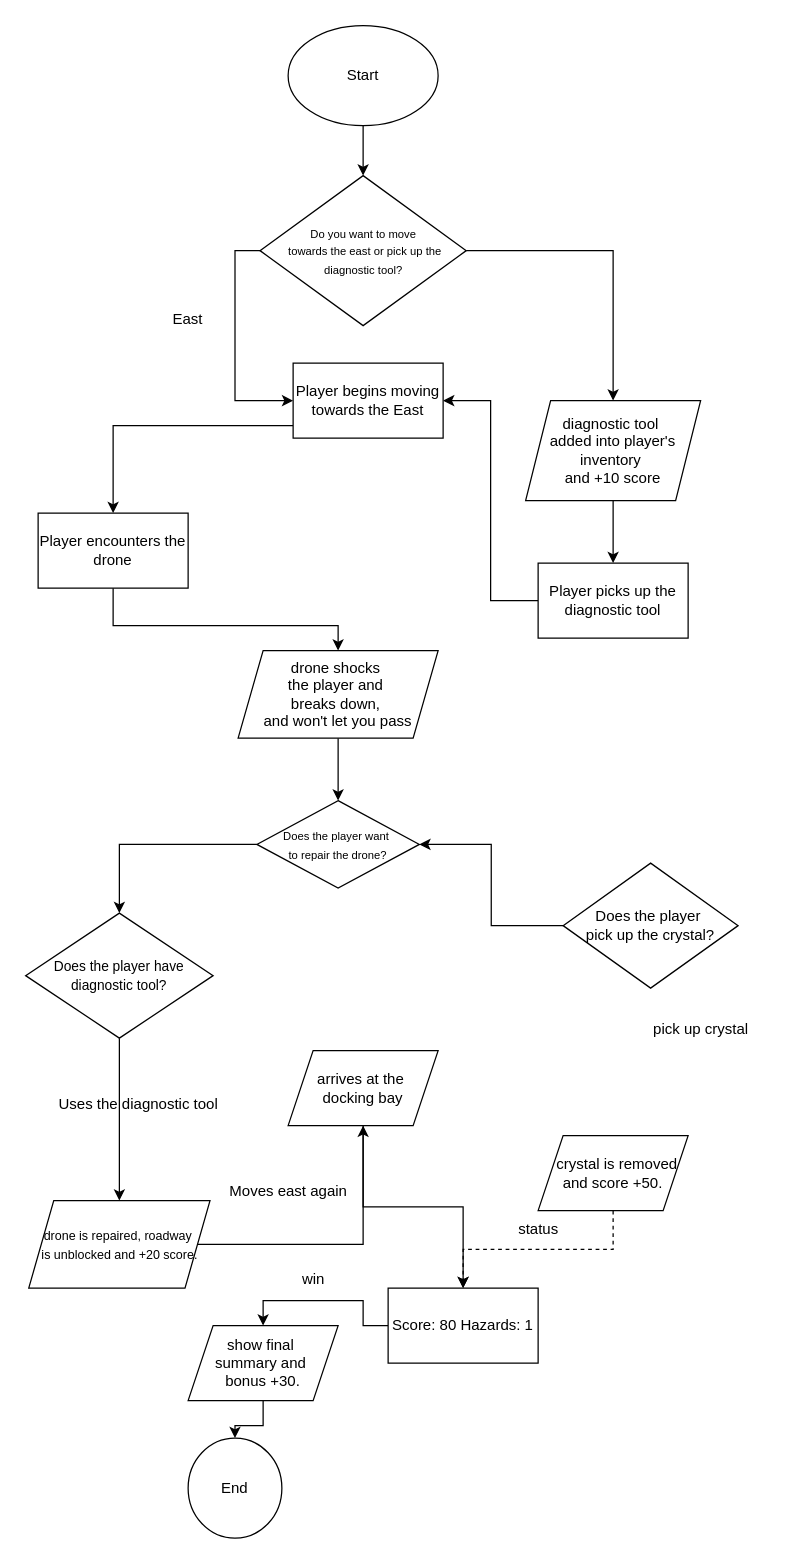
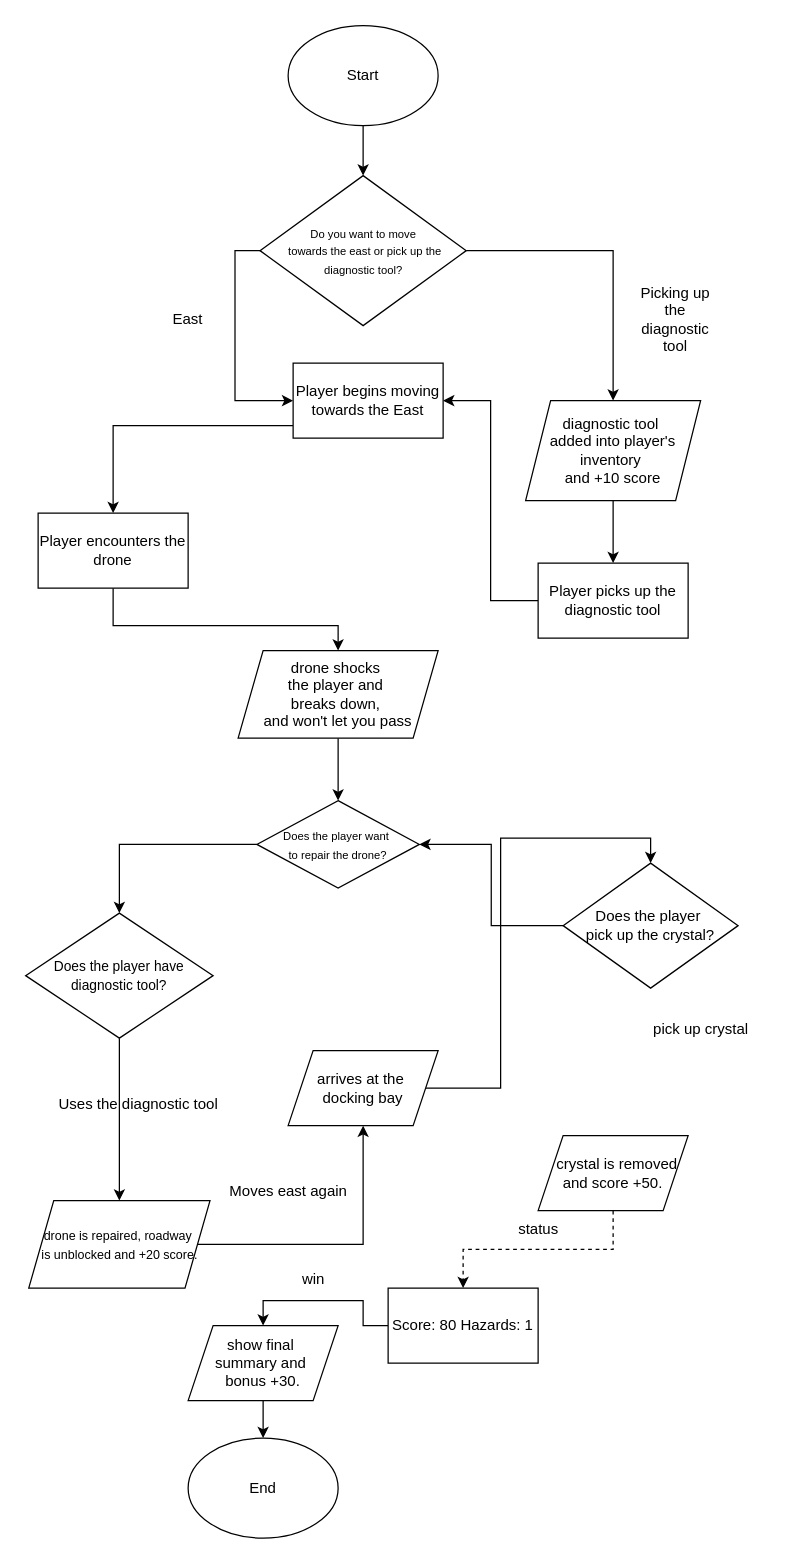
none -> (676, 319)
(433, 1207) -> (501, 917)
(235, 1488) -> (263, 1488)
